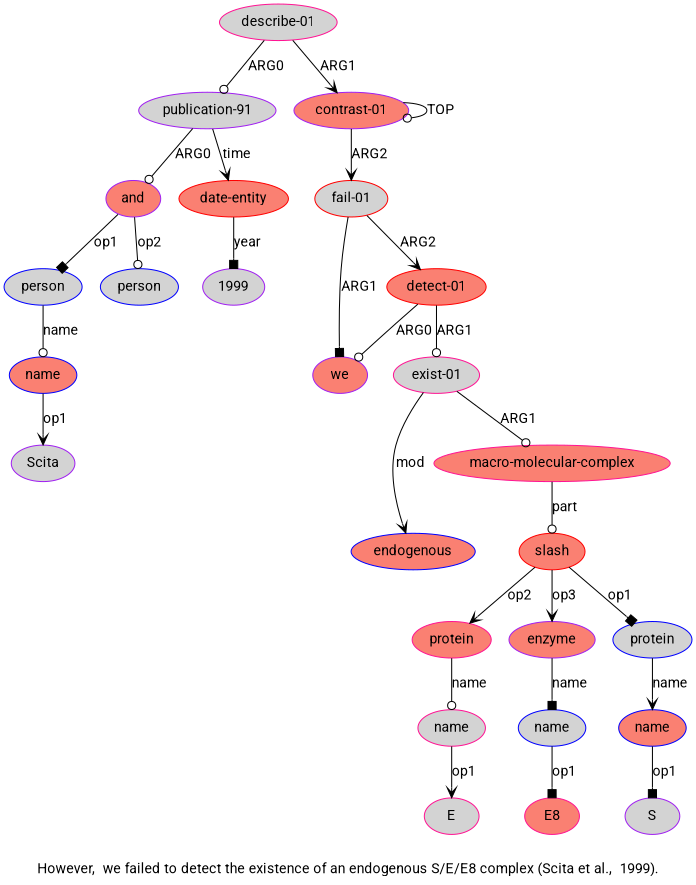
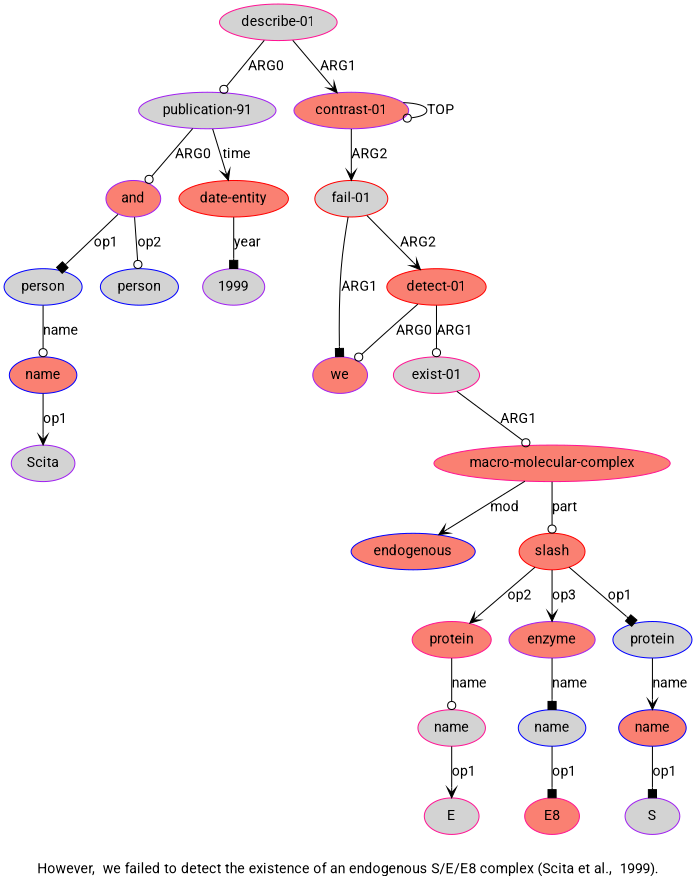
(394, 455) -> (486, 505)
